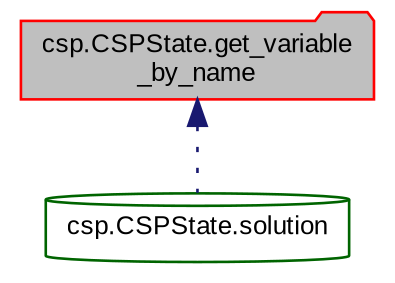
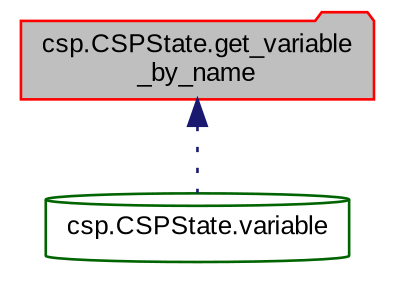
(197, 228) -> (197, 228)
